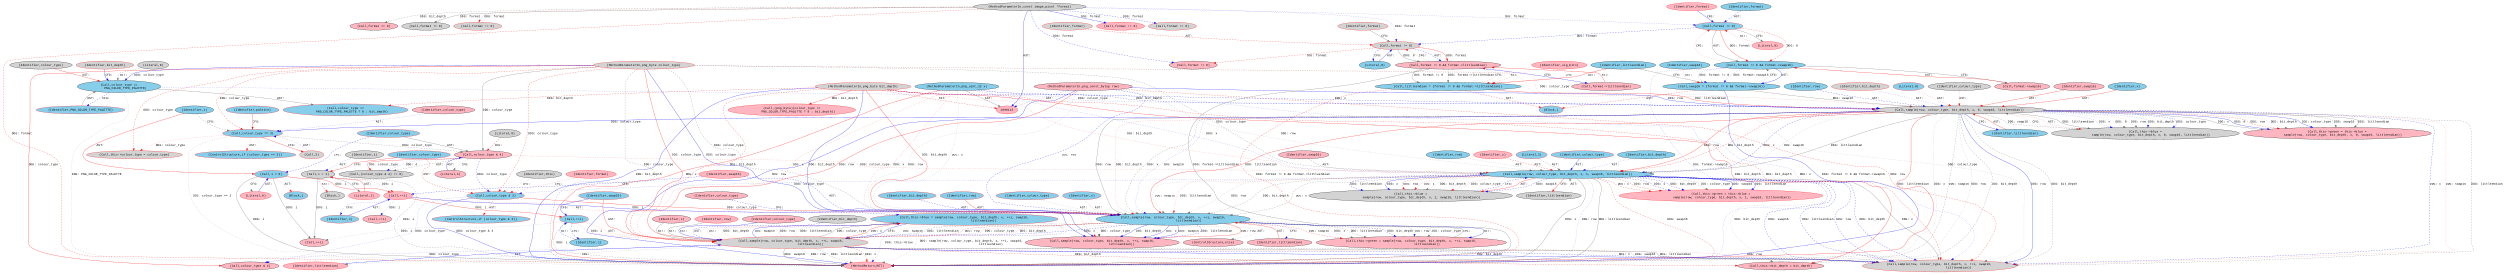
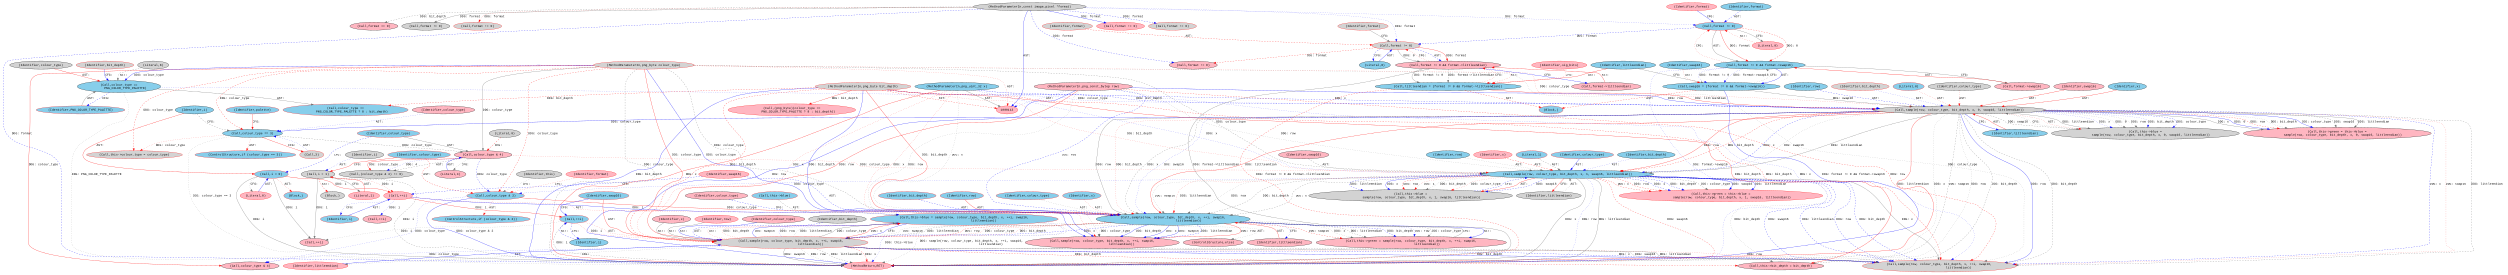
none -> (860, 69)
(3, 71) -> (3, 71)
(253, 133) -> (253, 133)
none -> (775, 196)
